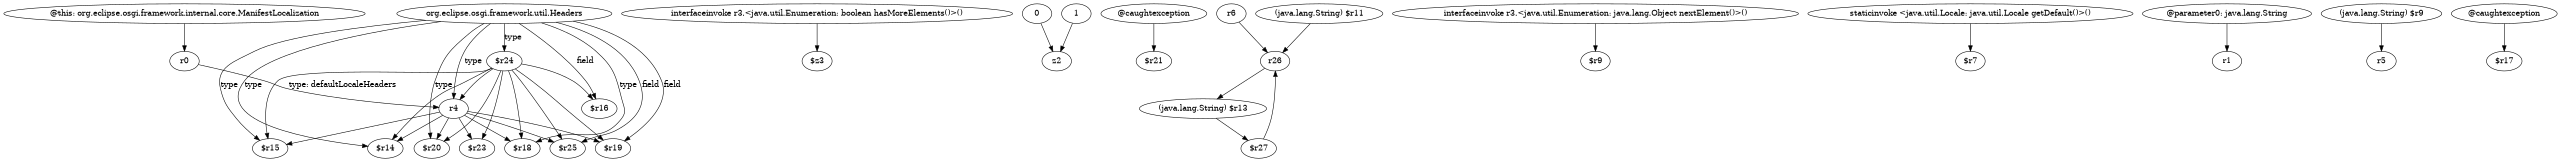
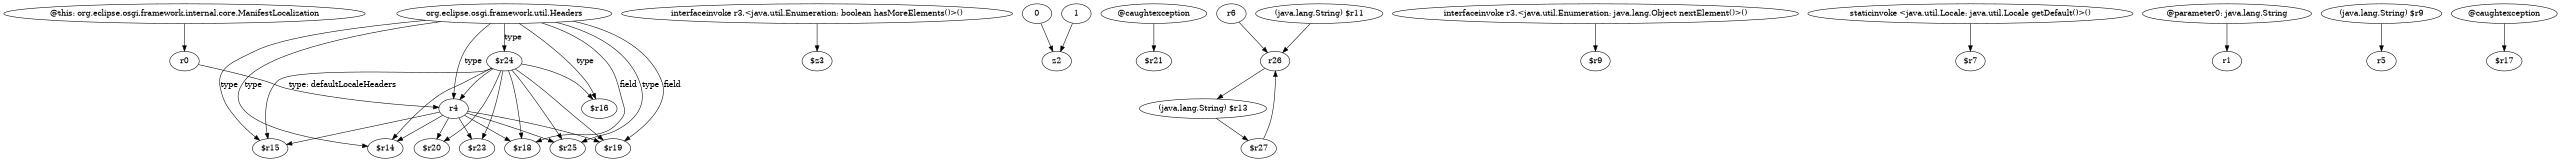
(585, 61) -> (585, 61)
(439, 69) -> none
(628, 85) -> (628, 85)
(651, 85) -> (651, 85)
